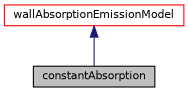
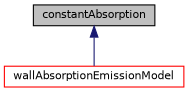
(94, 52) -> (94, 52)
